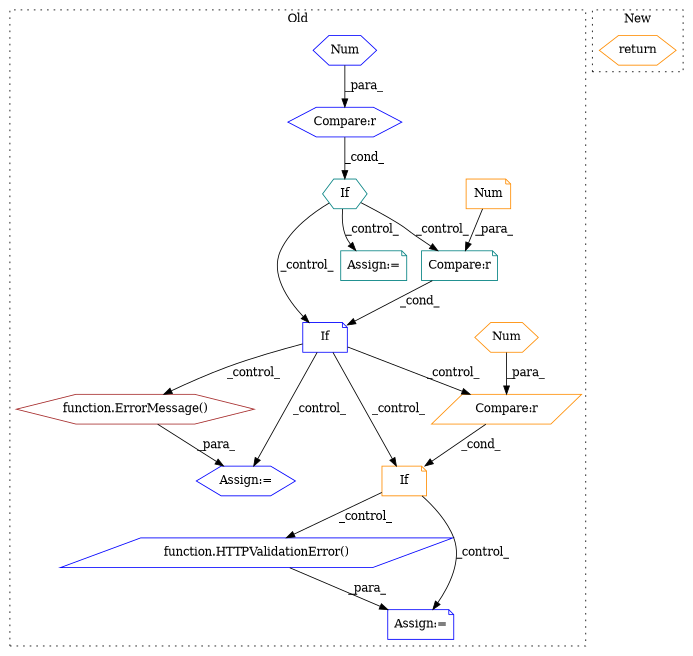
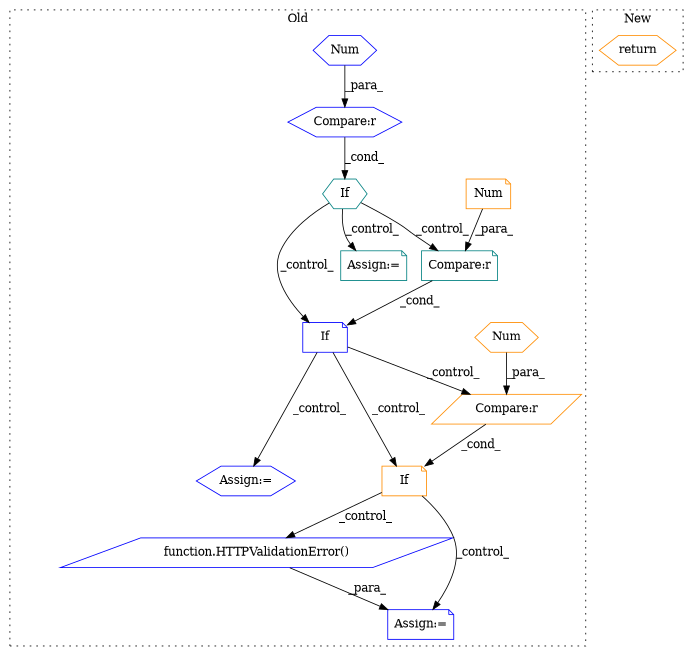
(135, 409) -> none
